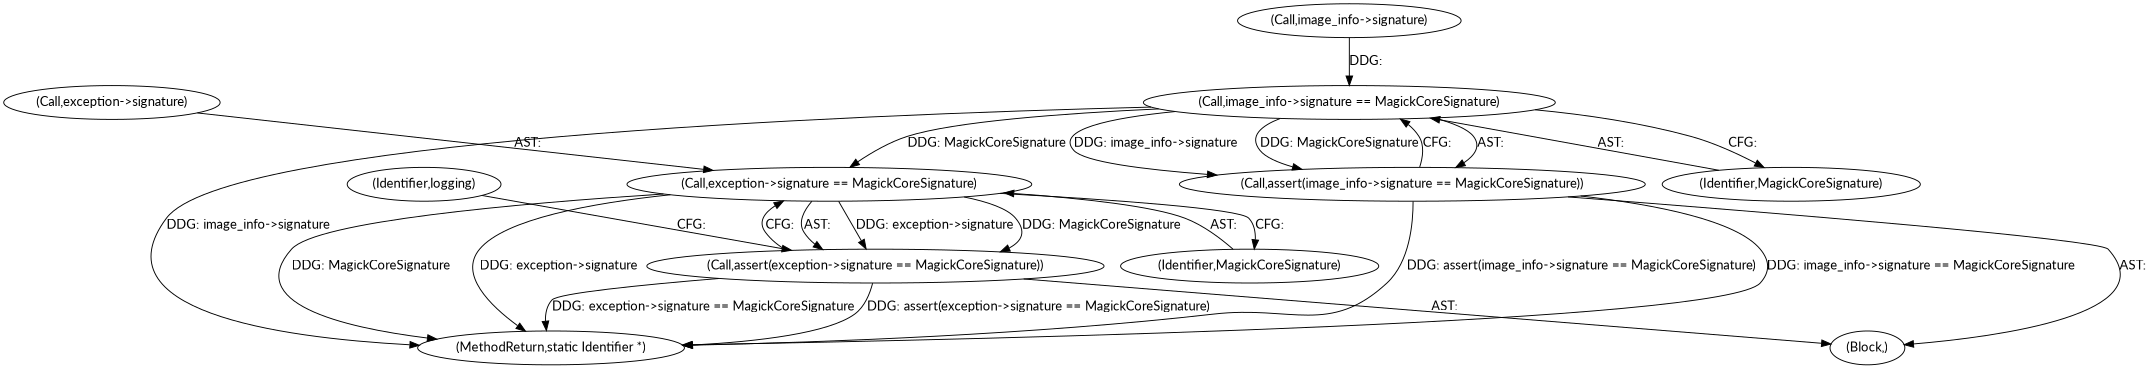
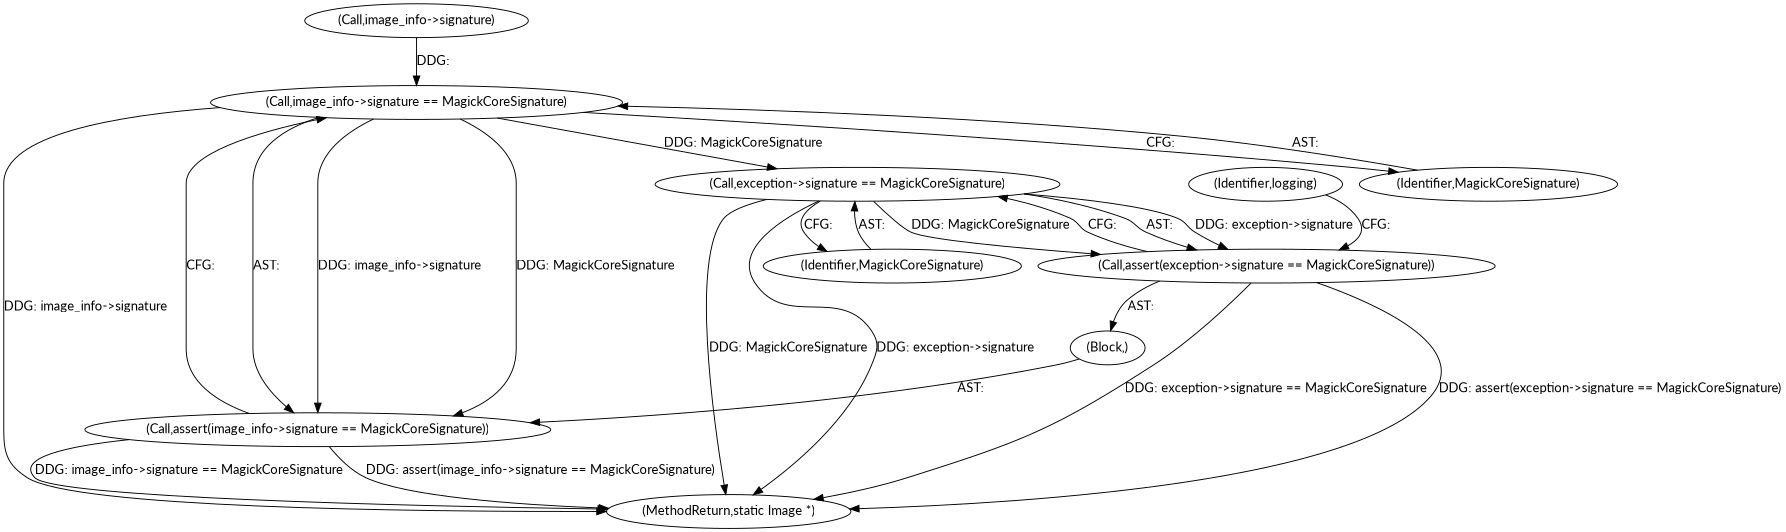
(112, 102) -> none
(1966, 230) -> (811, 401)
(551, 348) -> (729, 512)
